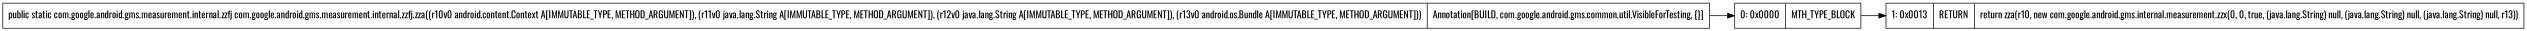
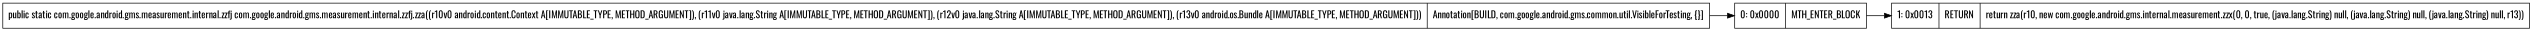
(1823, 15) -> (1826, 15)
